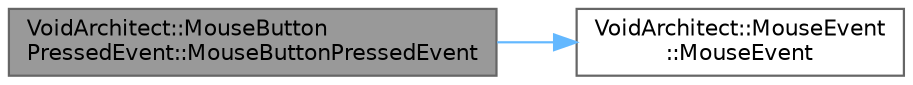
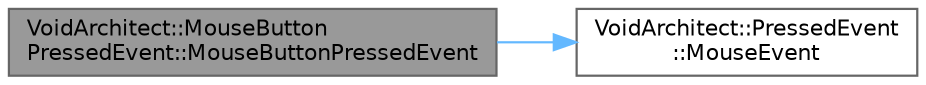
(740, 42) -> (747, 42)
